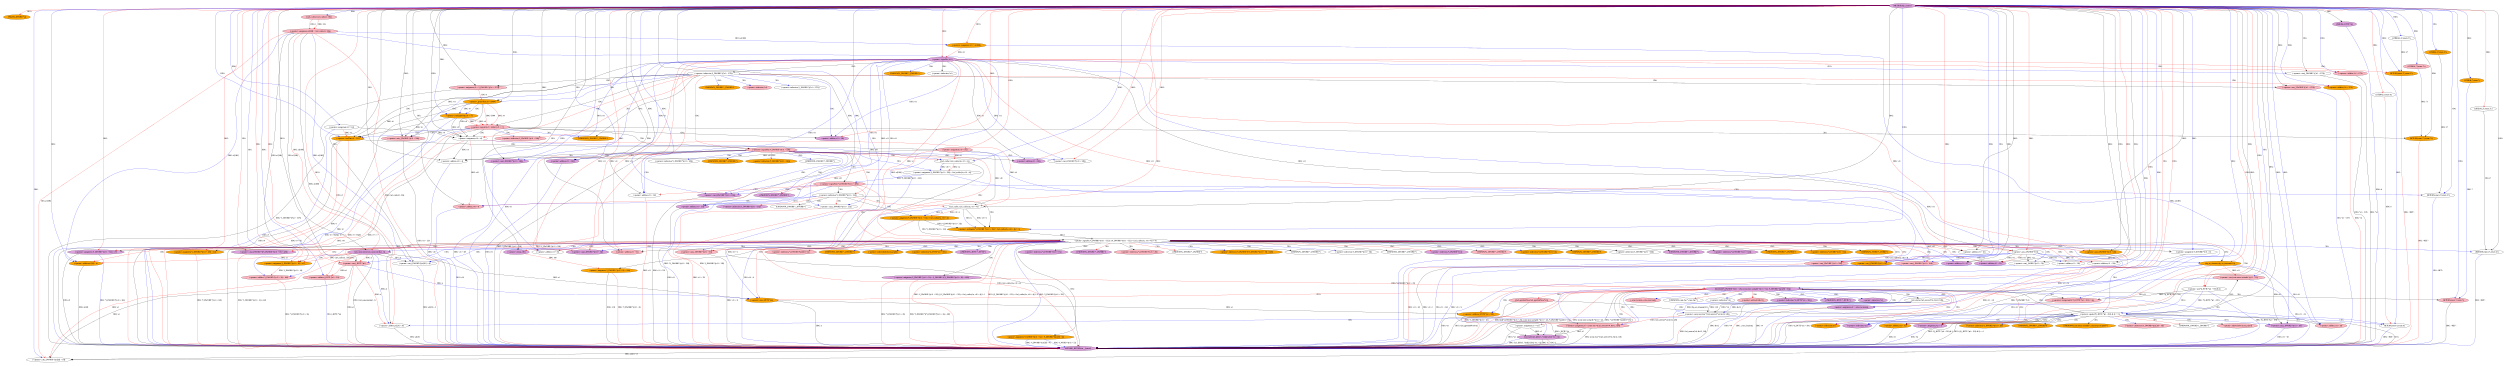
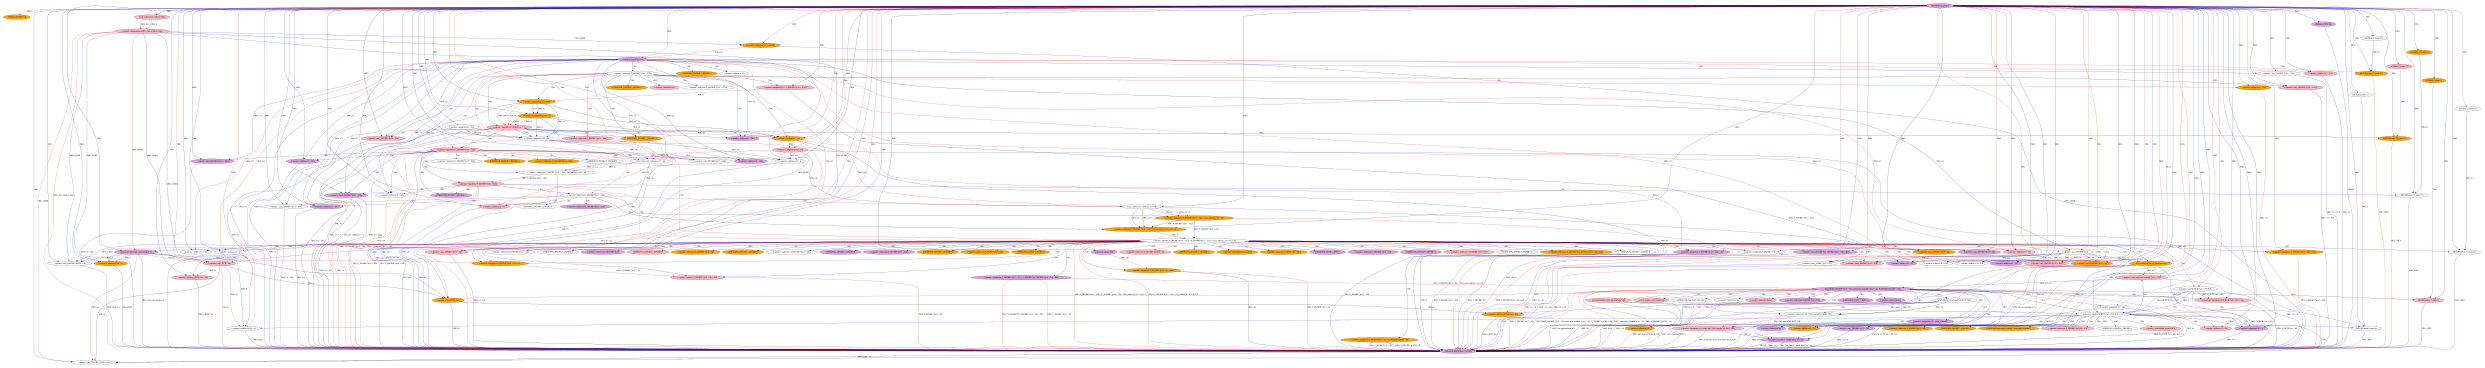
none -> (2218, 58)
